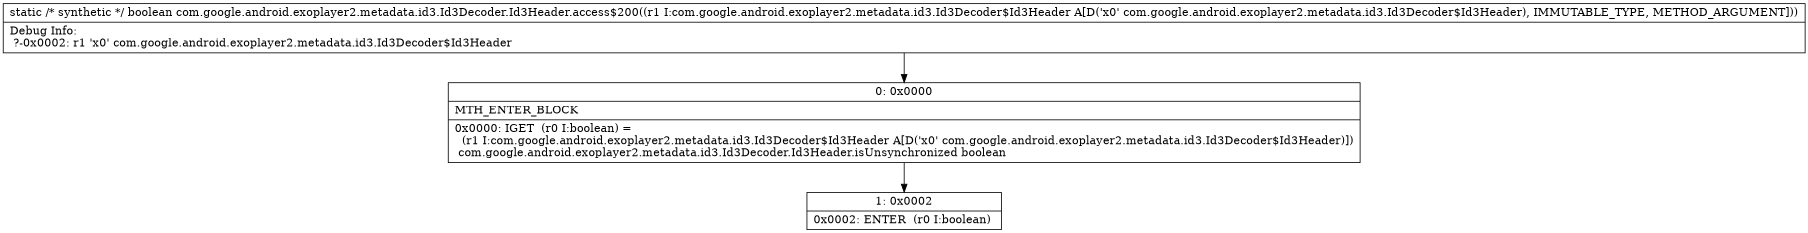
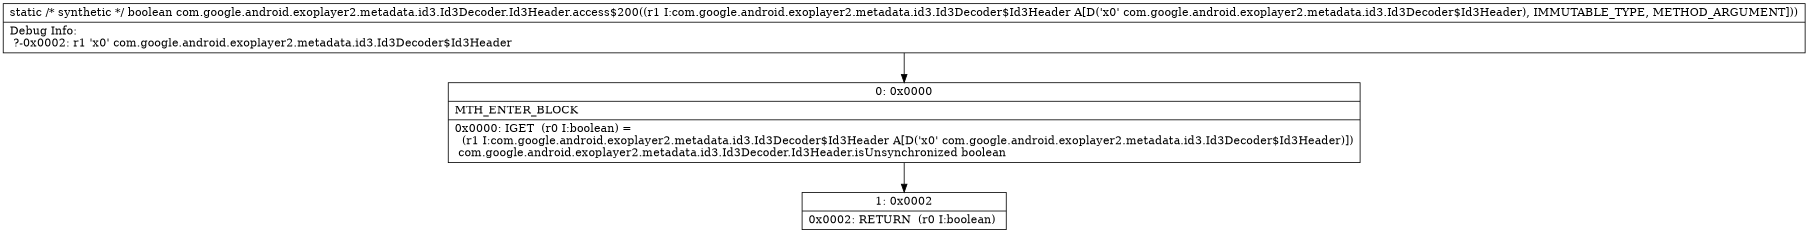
(904, 220) -> (904, 220)
